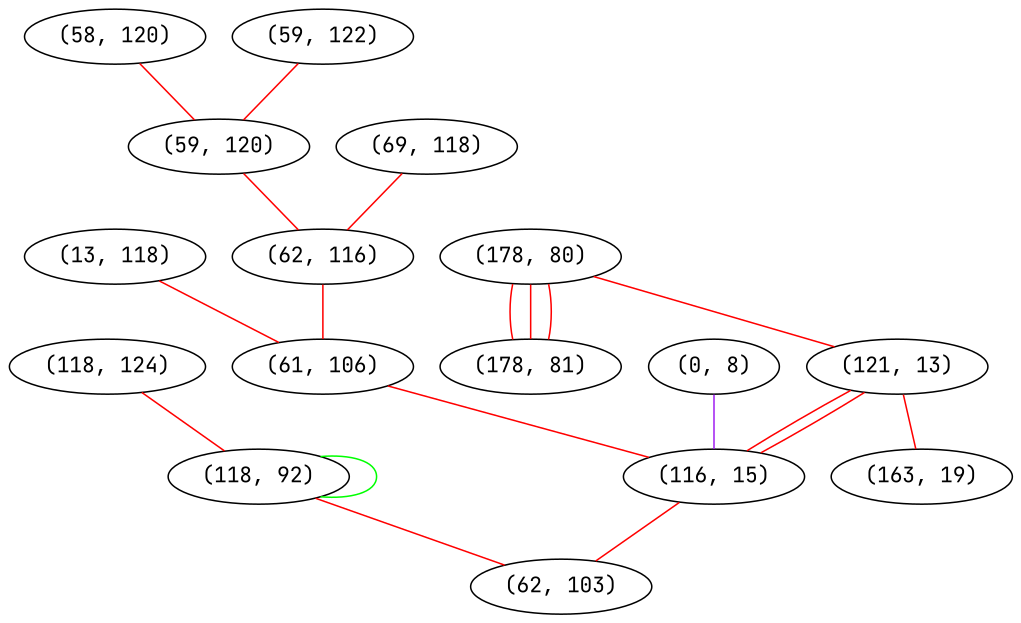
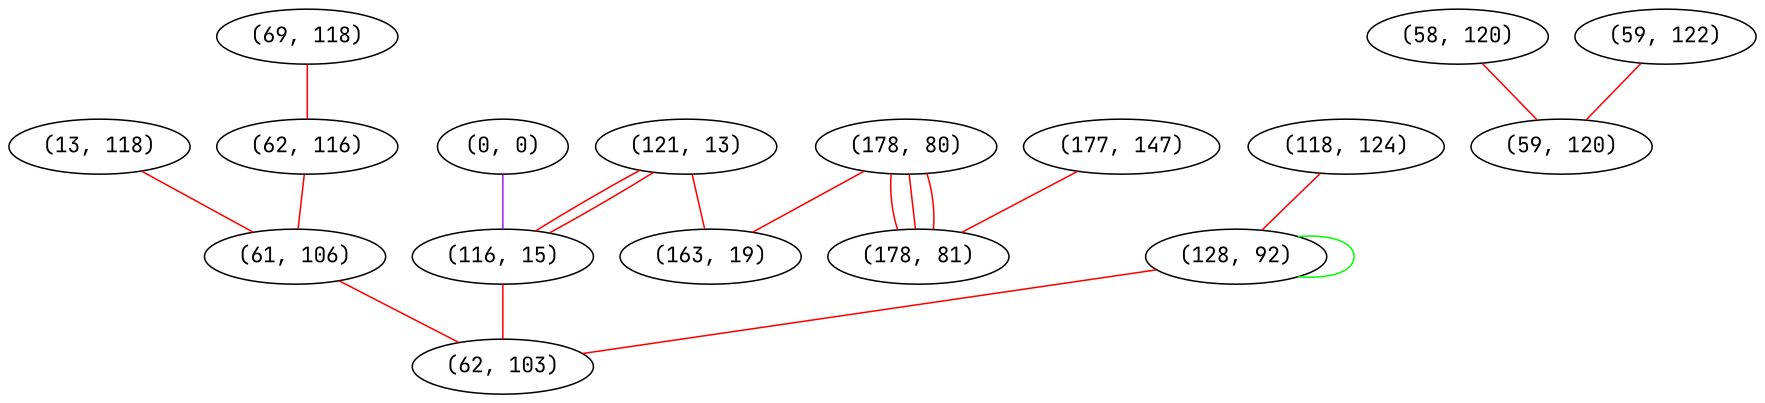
none -> (1122, 147)
(271, 202) -> none
(714, 312) -> (808, 202)
(714, 367) -> (503, 147)
(518, 422) -> (399, 312)
(259, 477) -> (1236, 257)
